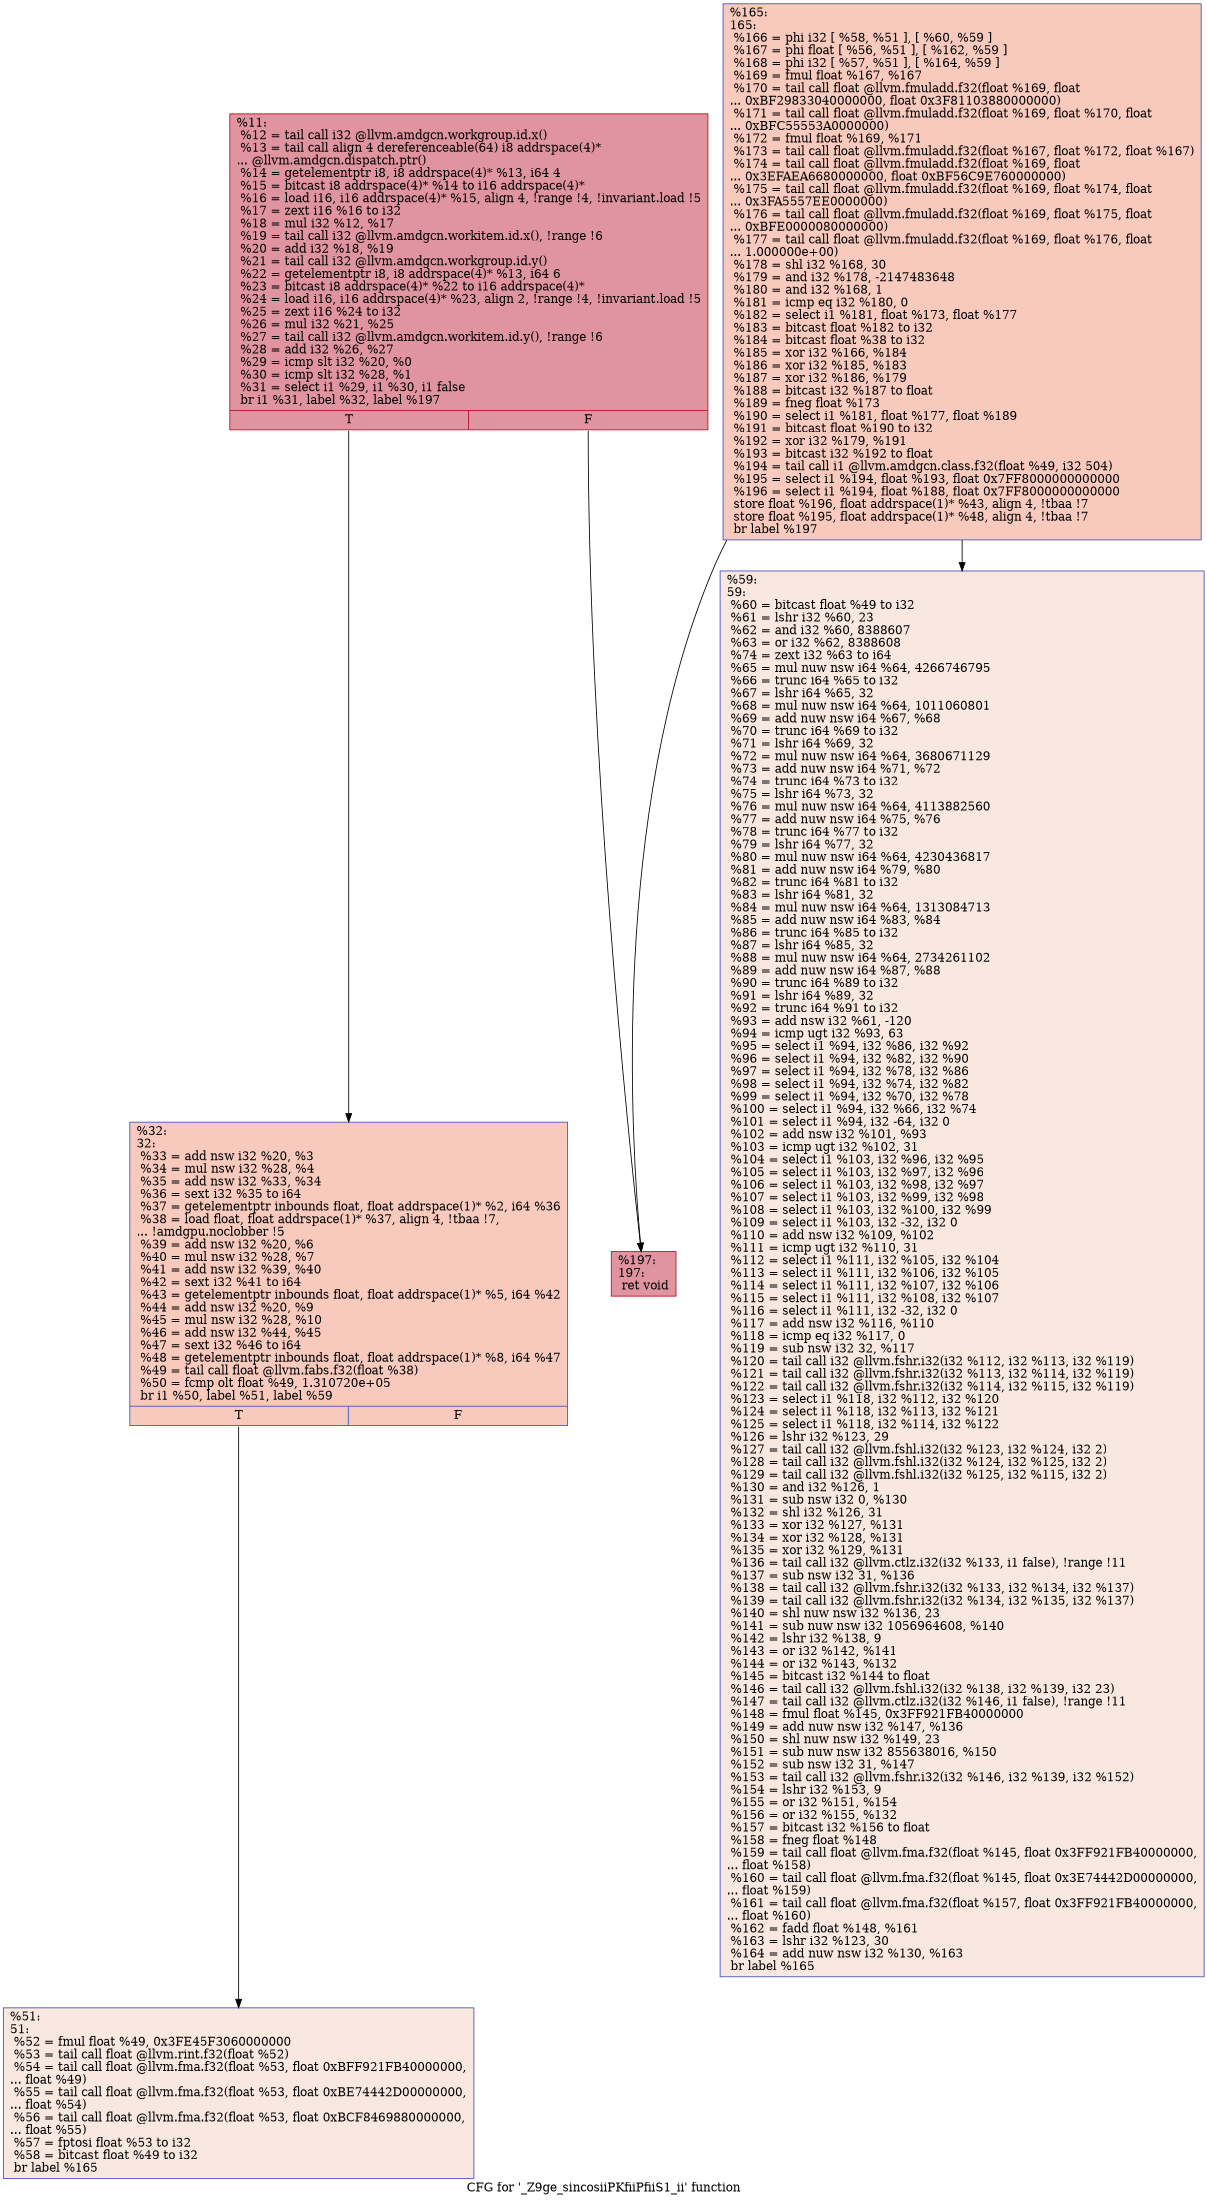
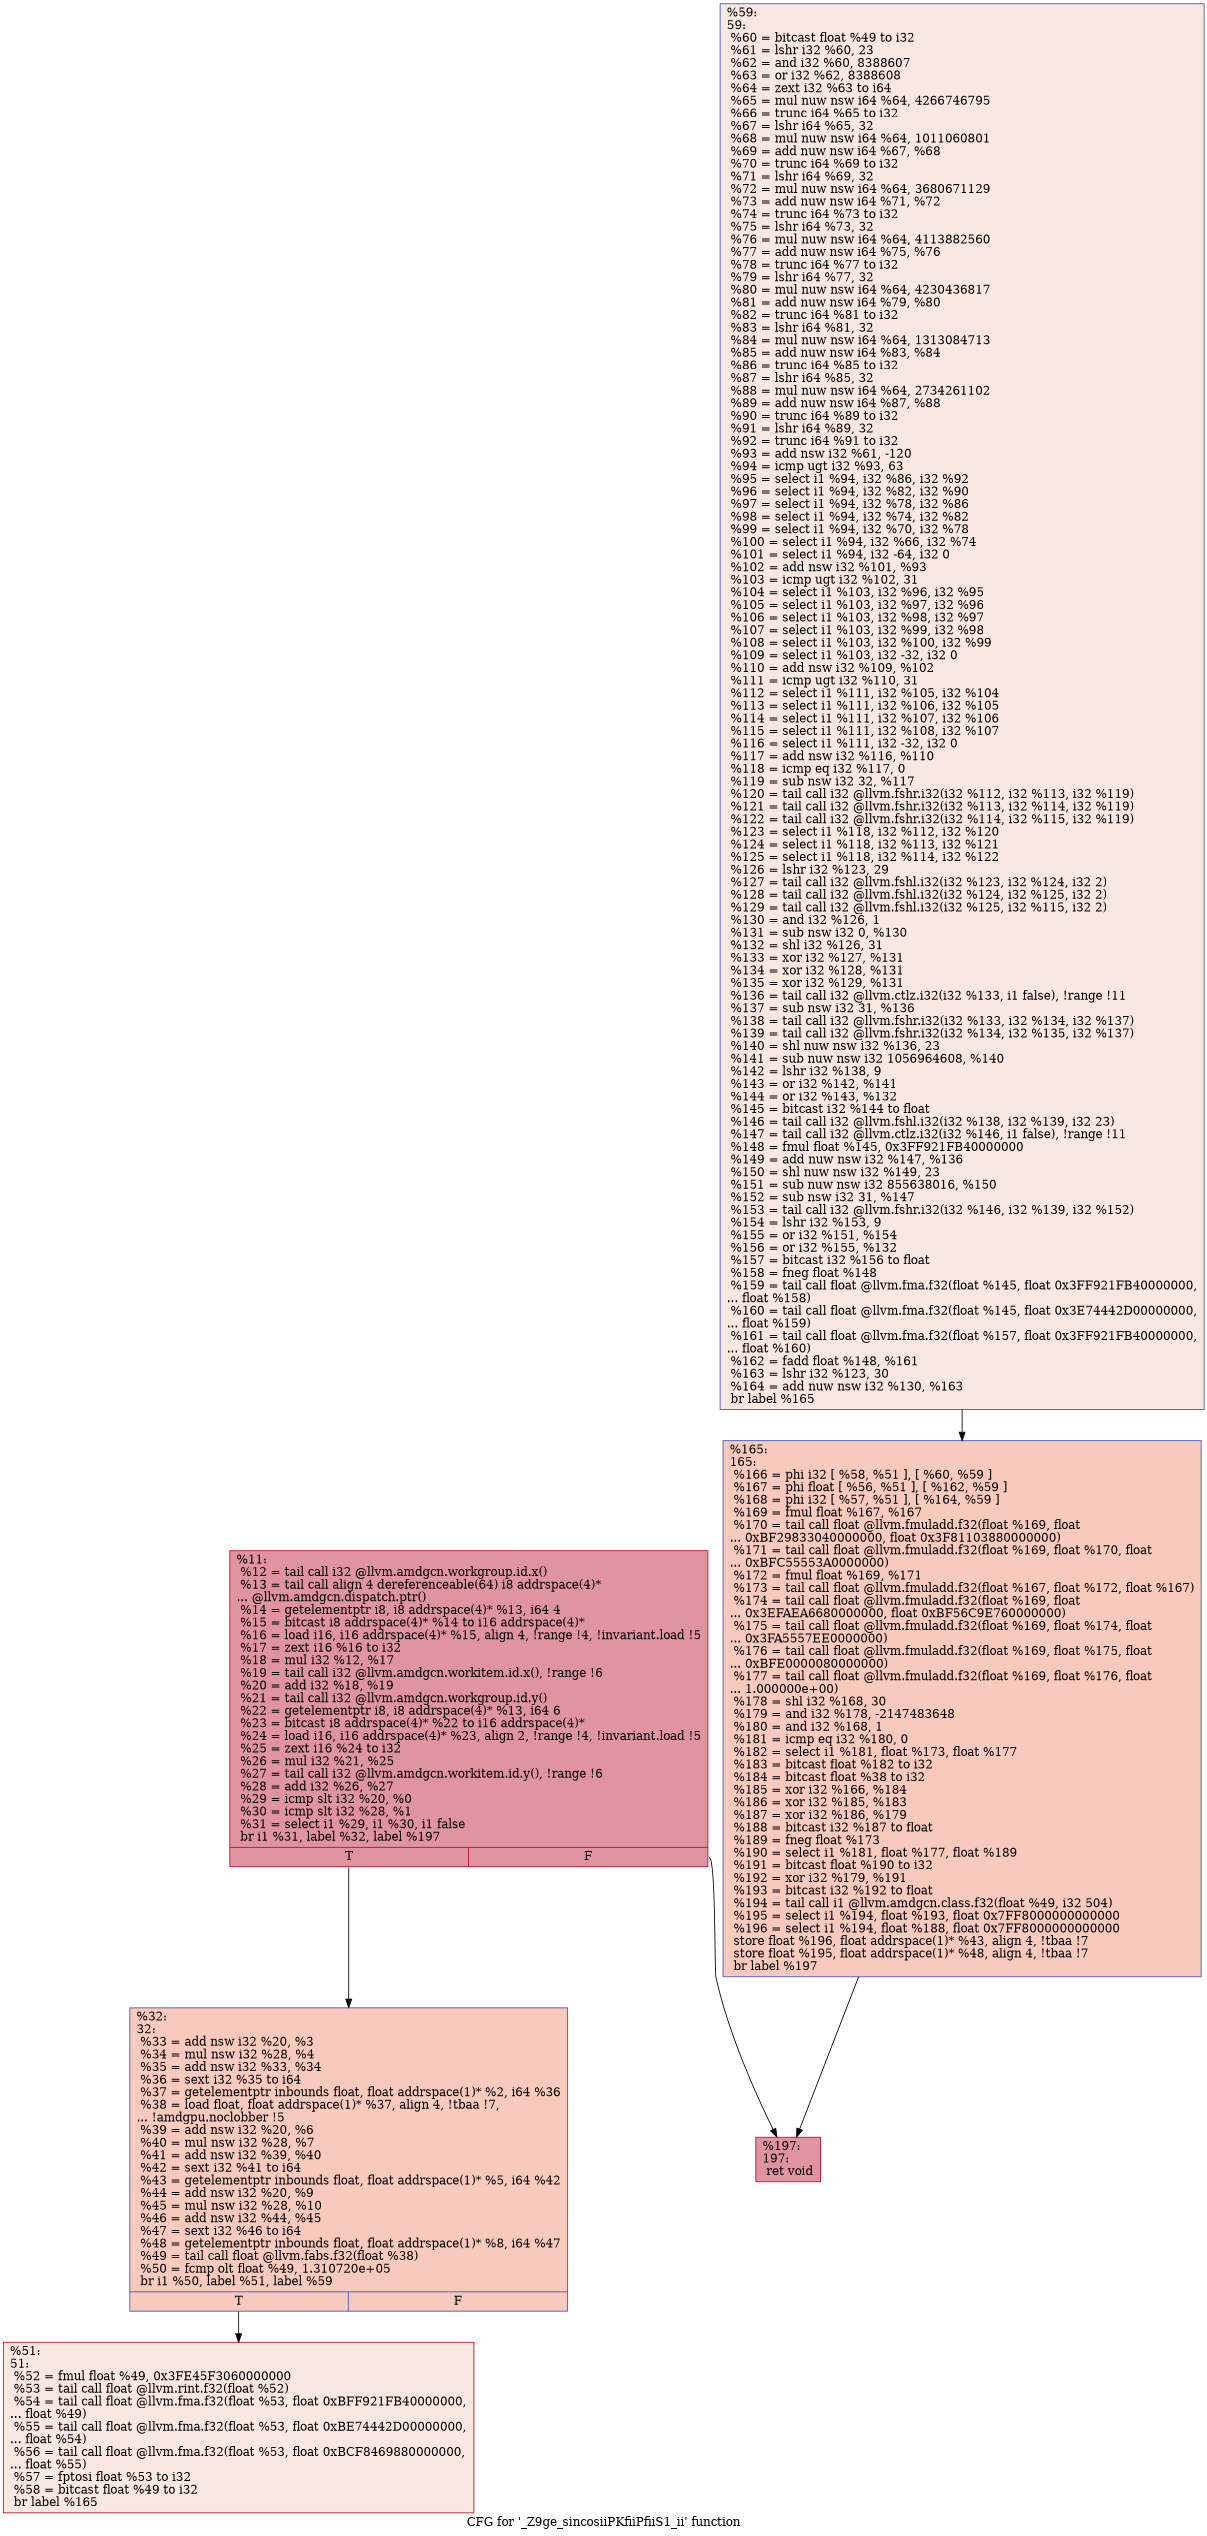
(962, 551) -> (962, 1421)
(809, 656) -> (809, 89)
(239, 2093) -> (239, 2428)
